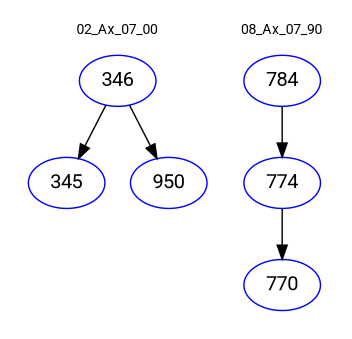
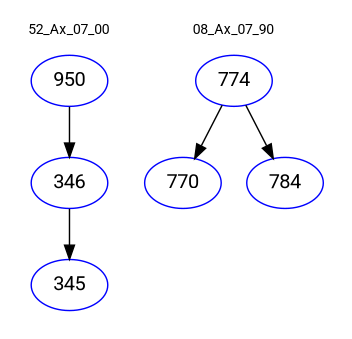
(118, 30) -> (69, 30)
(282, 125) -> (256, 126)
(140, 126) -> (69, 125)
